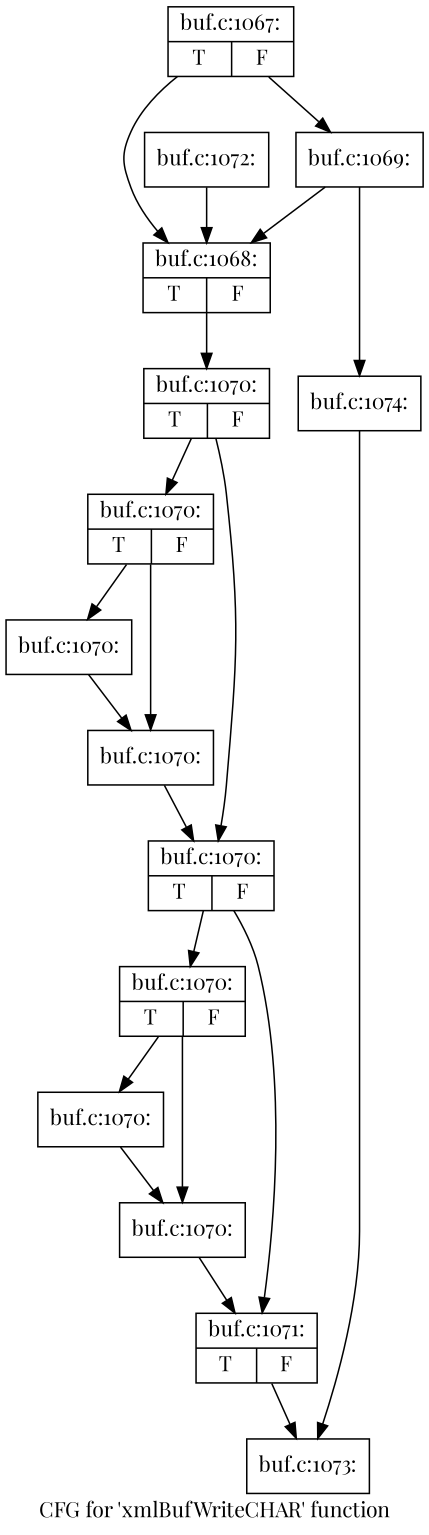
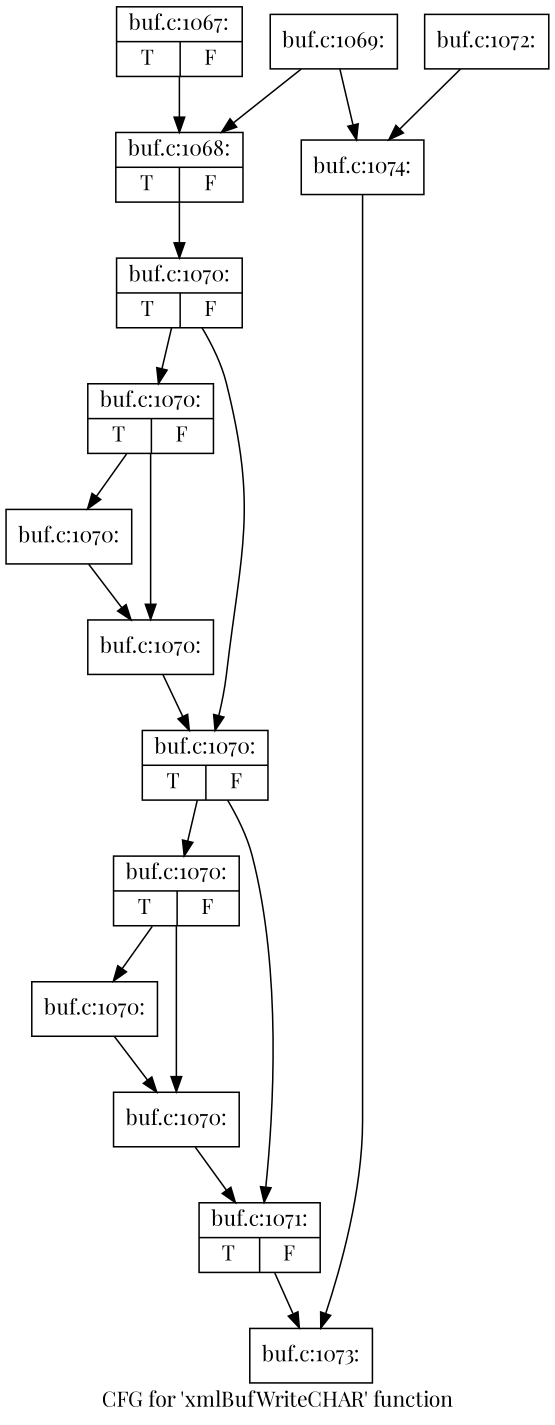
(294, 99) -> none
(207, 208) -> (430, 99)
